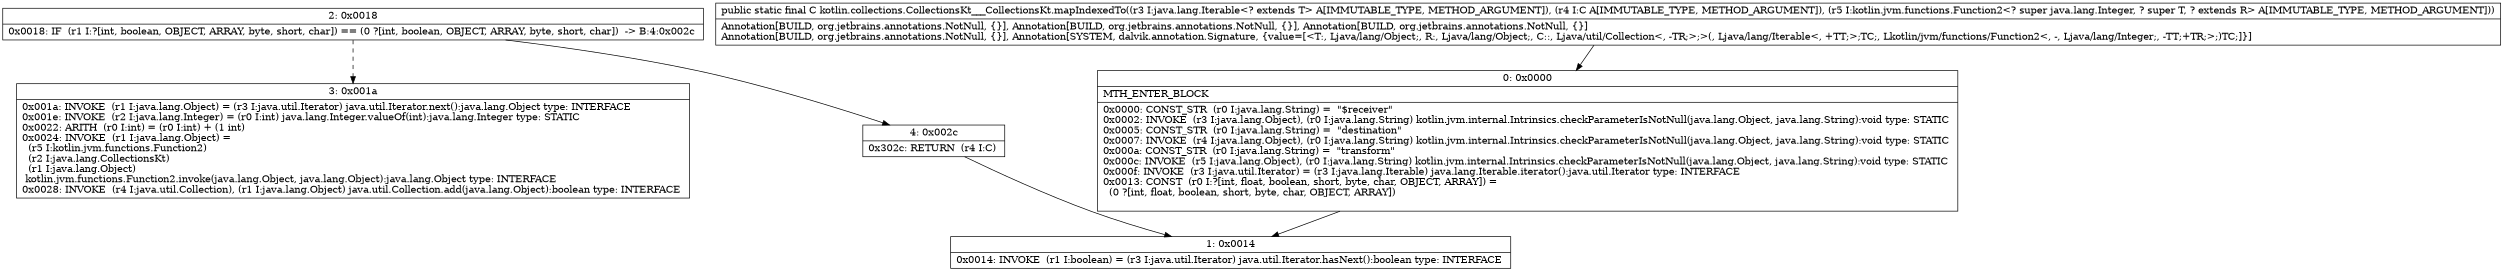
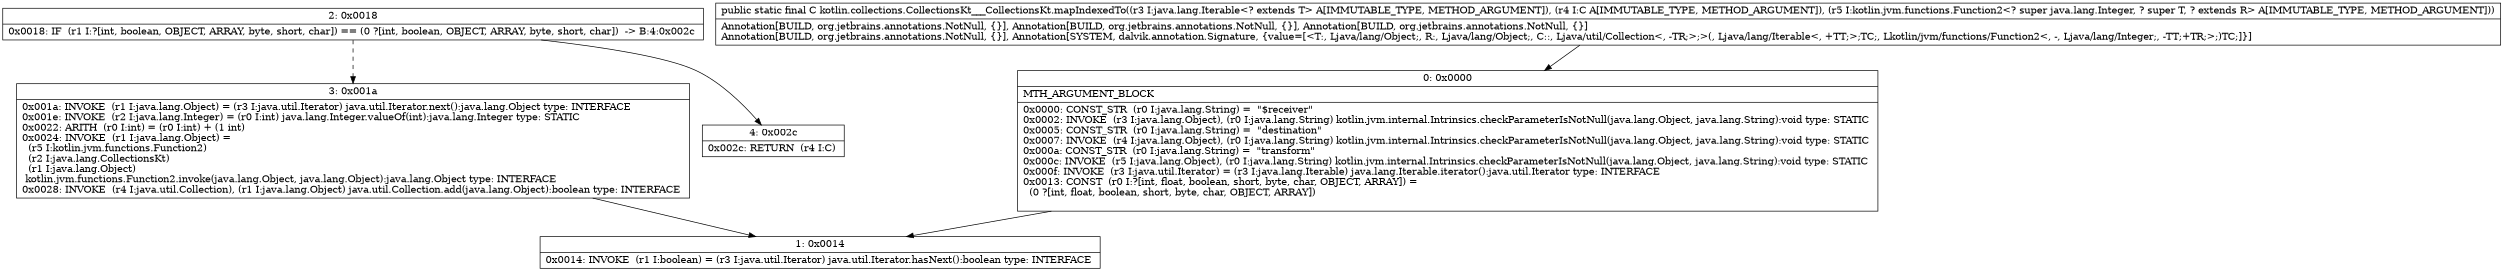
(1156, 94) -> (1088, 94)
(934, 148) -> (773, 148)
(1063, 200) -> (671, 217)
